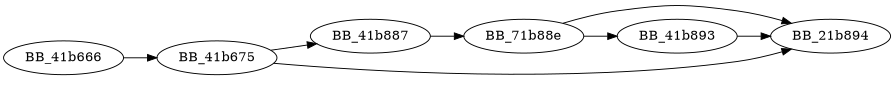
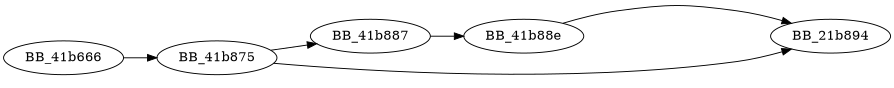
(524, 36) -> (524, 36)
(677, 36) -> none
(217, 58) -> (217, 58)
